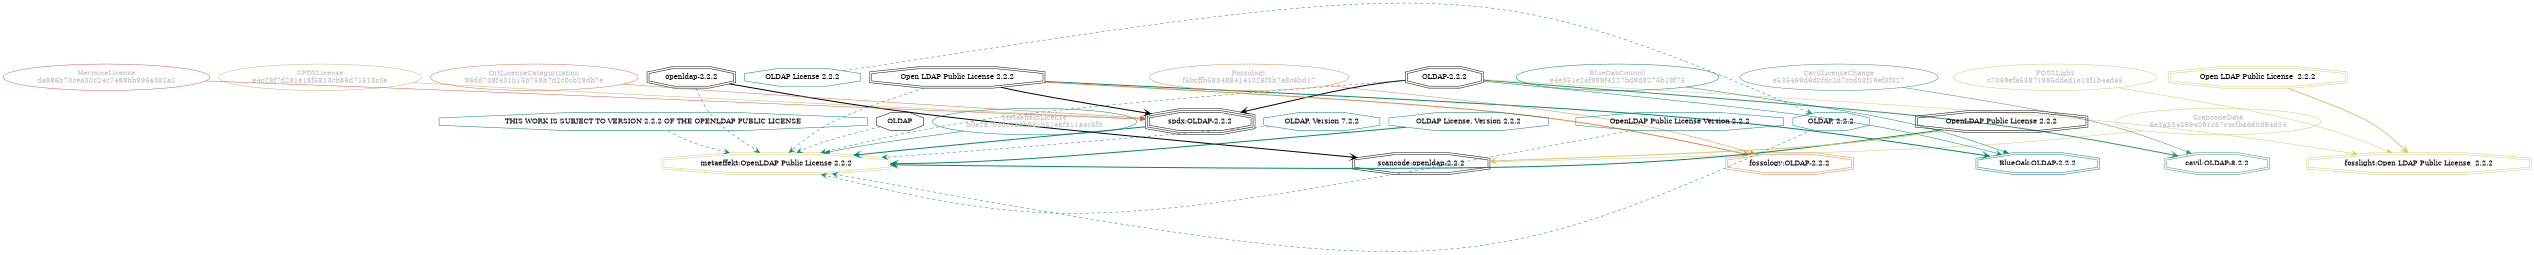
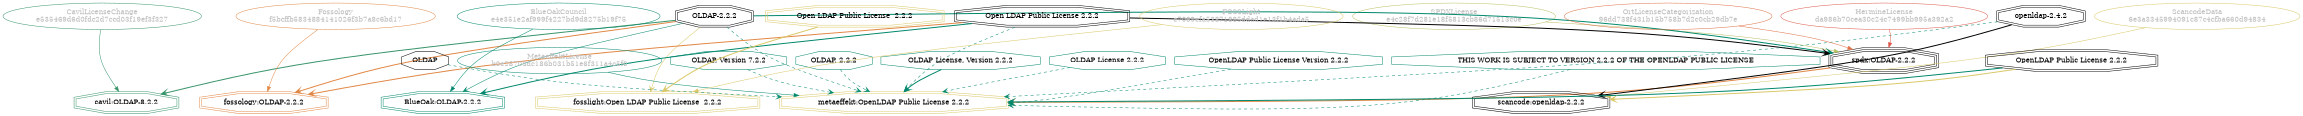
(1332, 6) -> (1009, 79)
none -> (486, 48)
(691, 77) -> (2041, 16)
(1329, 92) -> (1292, 12)
(1002, 140) -> (1423, 99)
